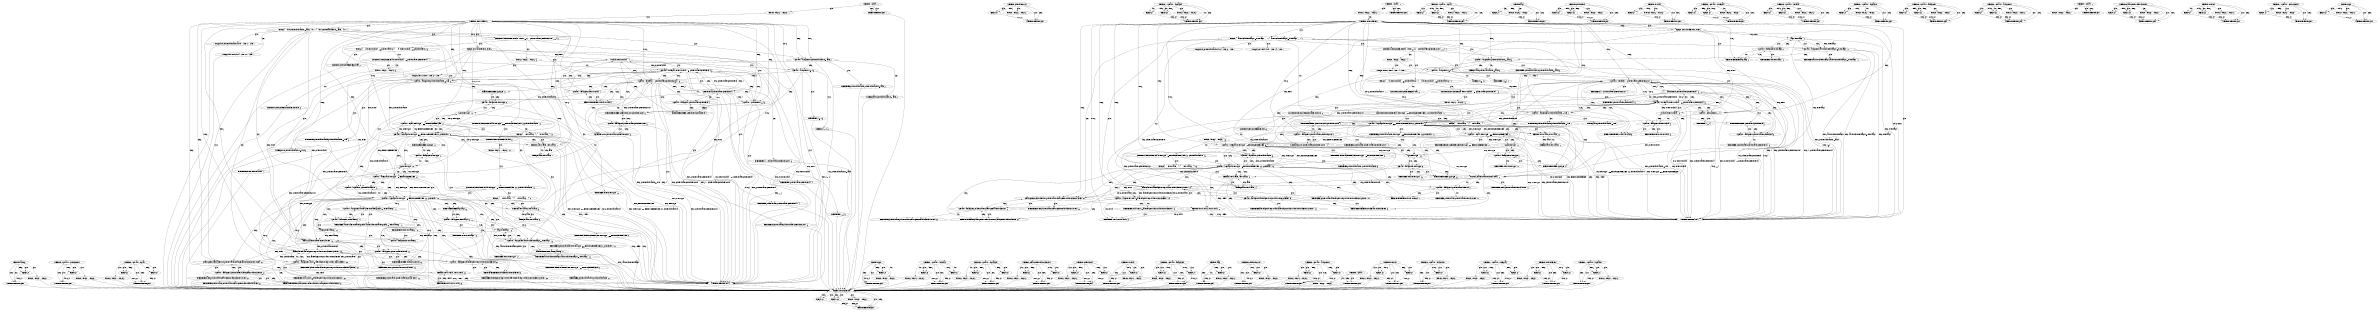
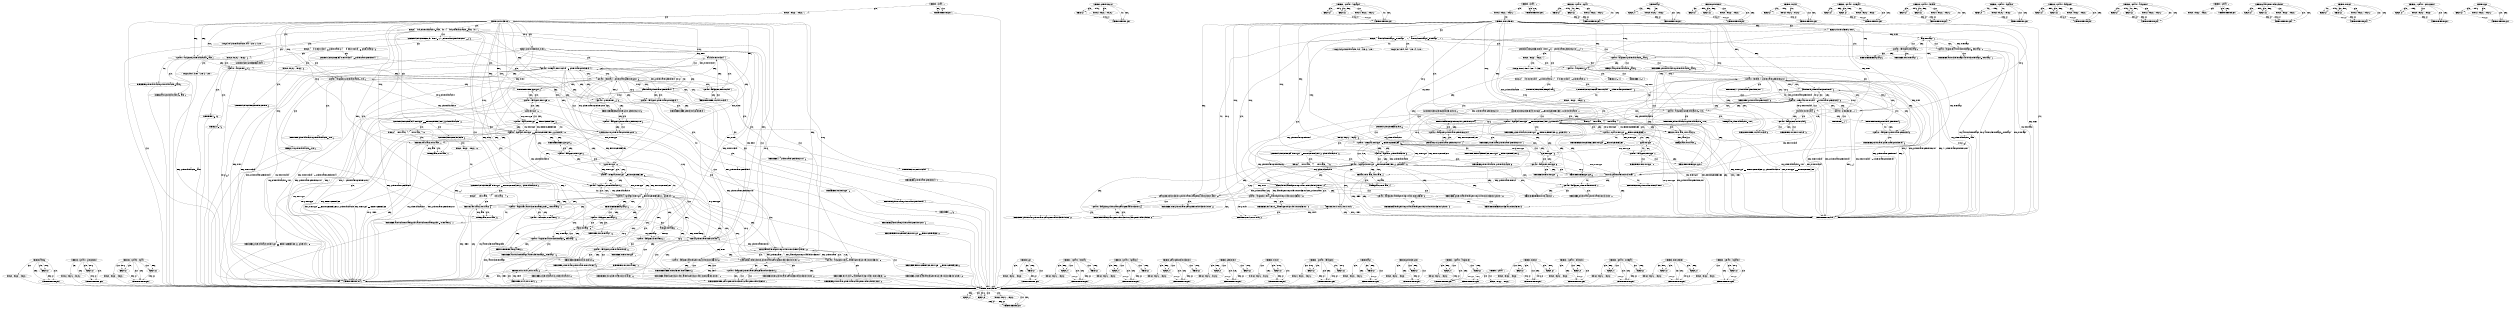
(238, 55) -> none
(404, 235) -> (642, 254)
(371, 236) -> (666, 234)
